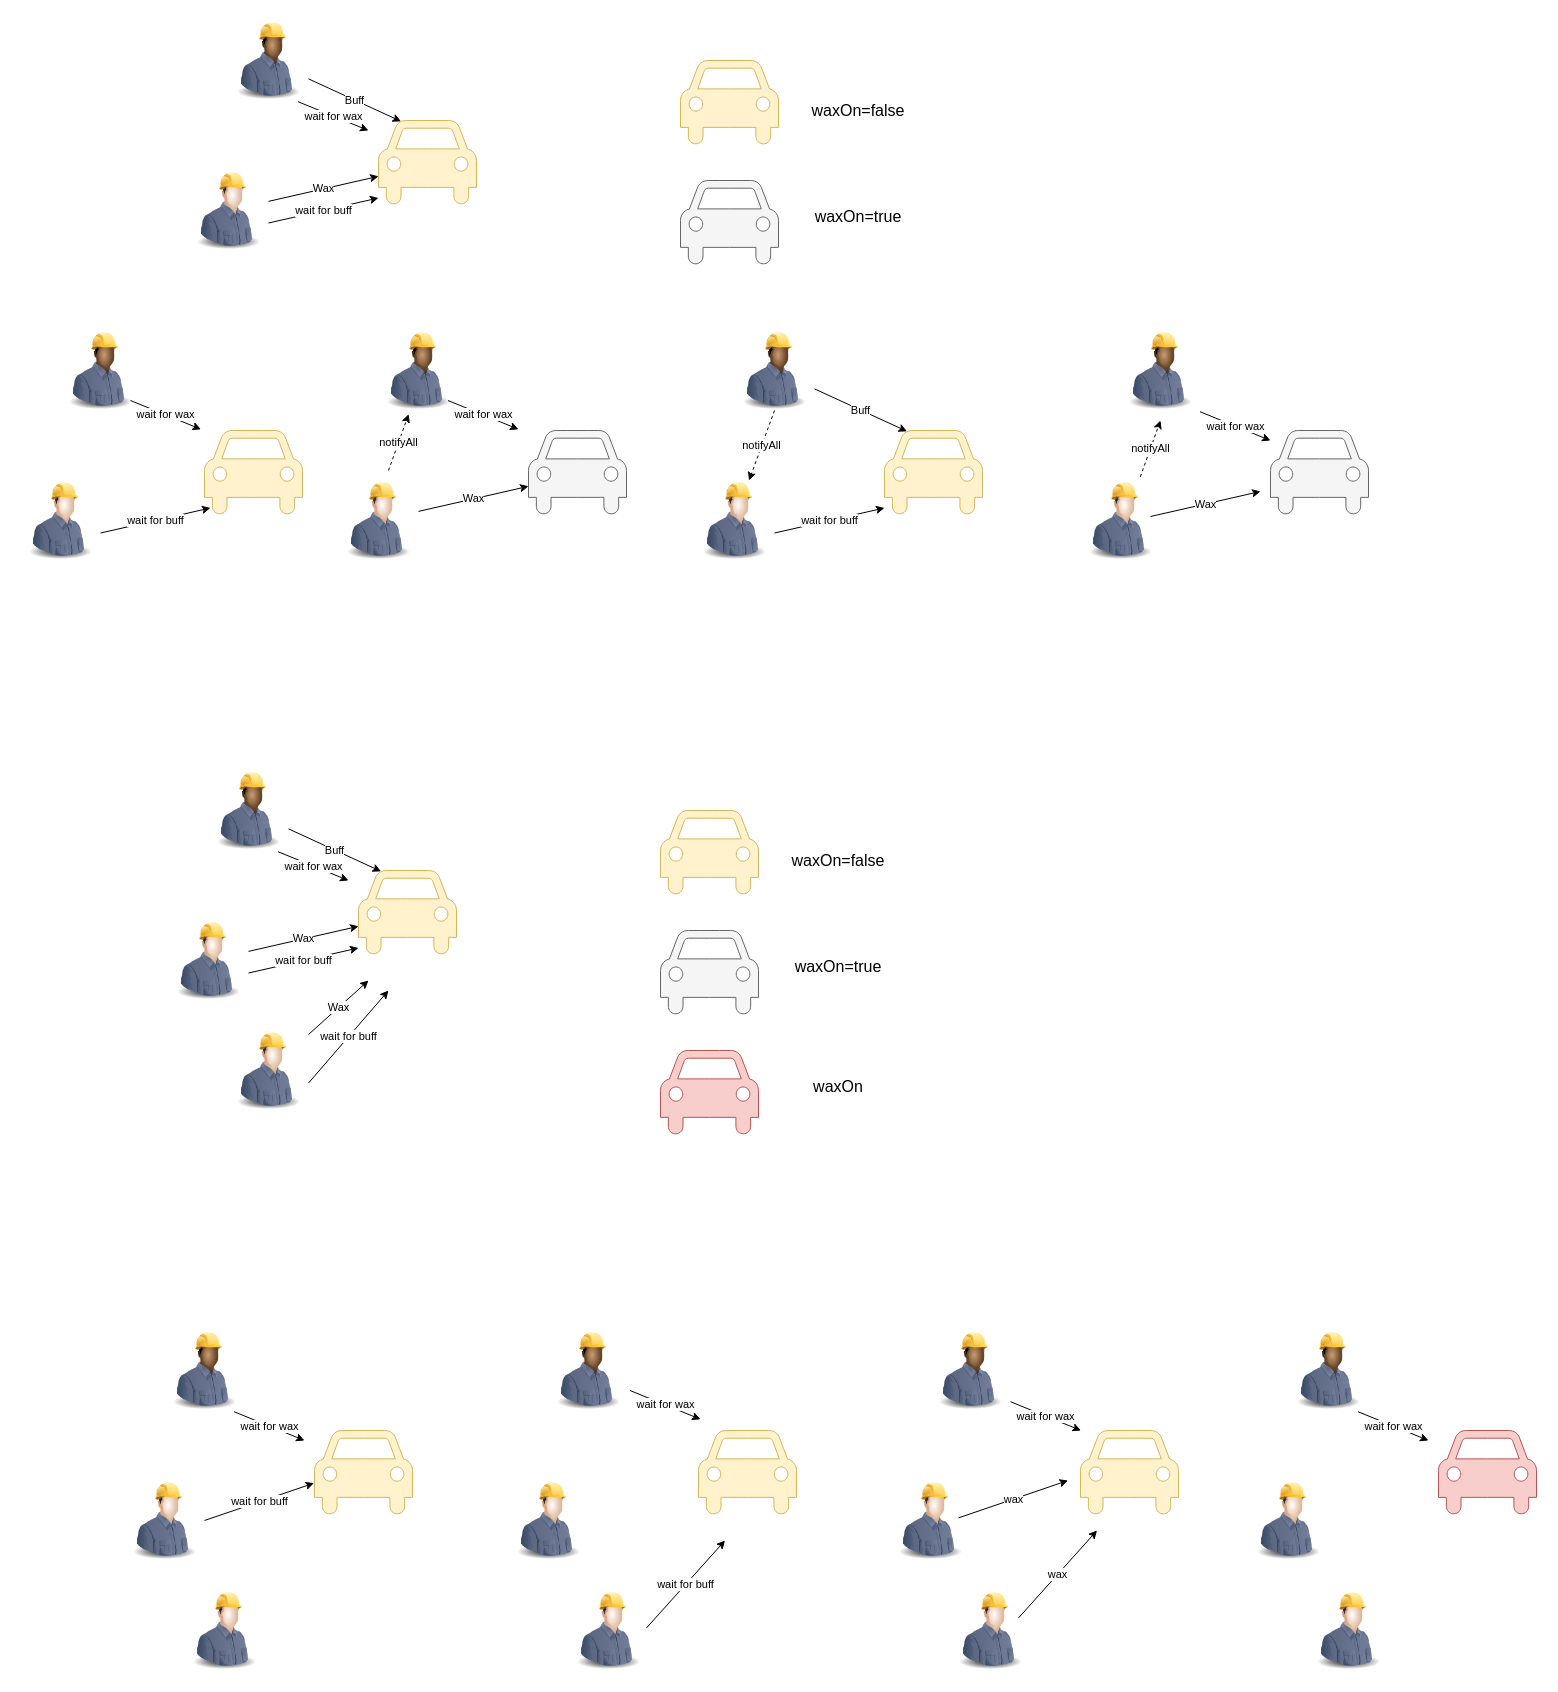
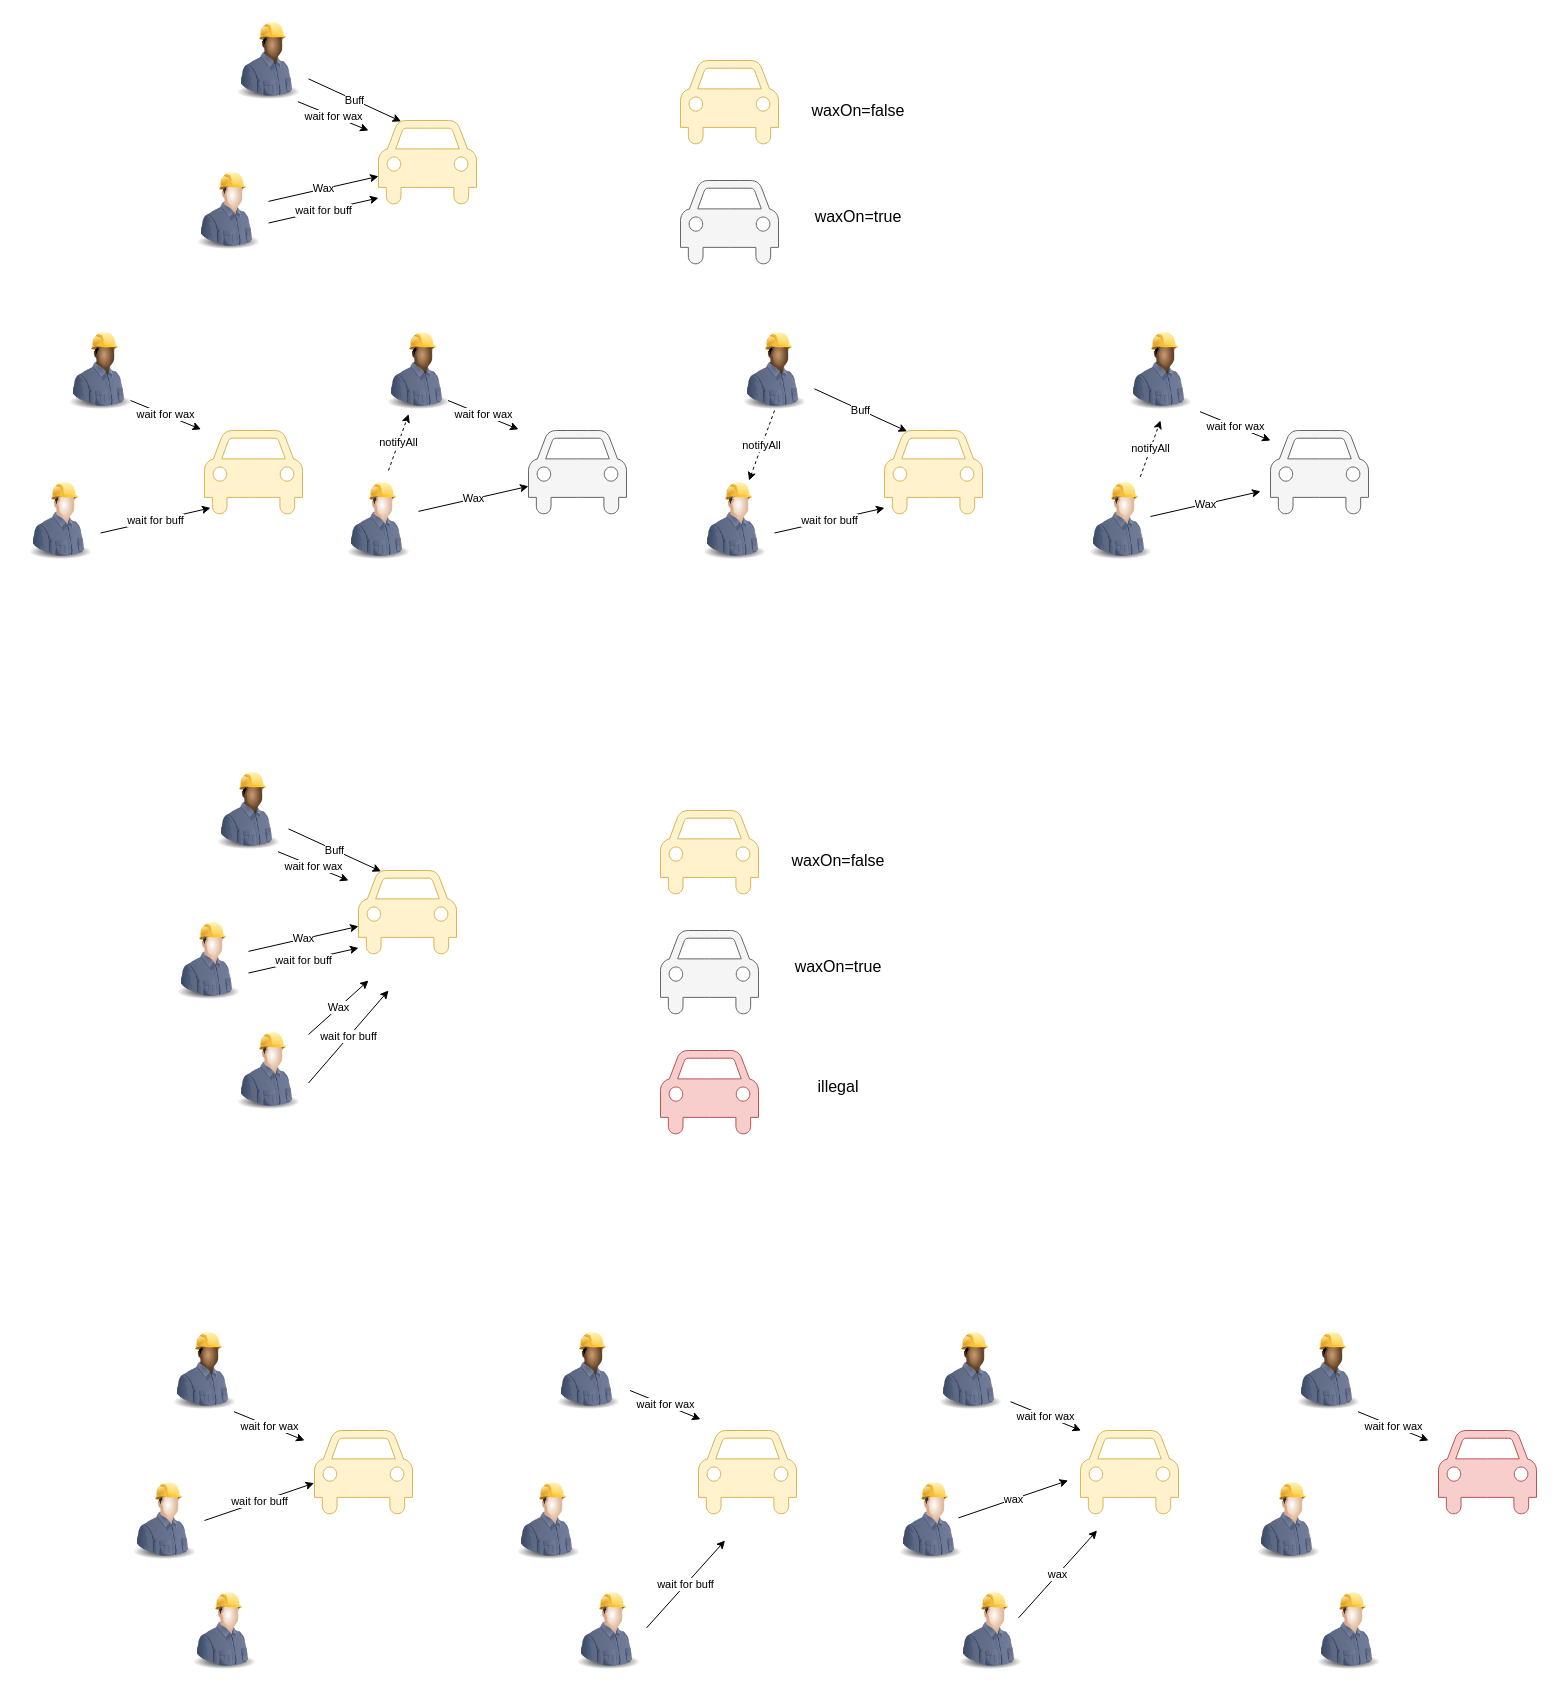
(839, 1087) -> (839, 1087)
